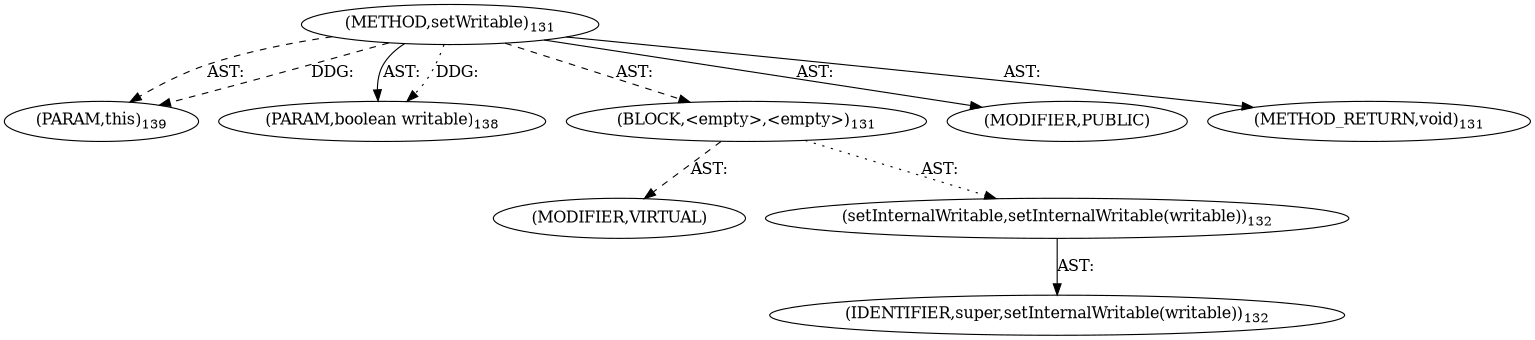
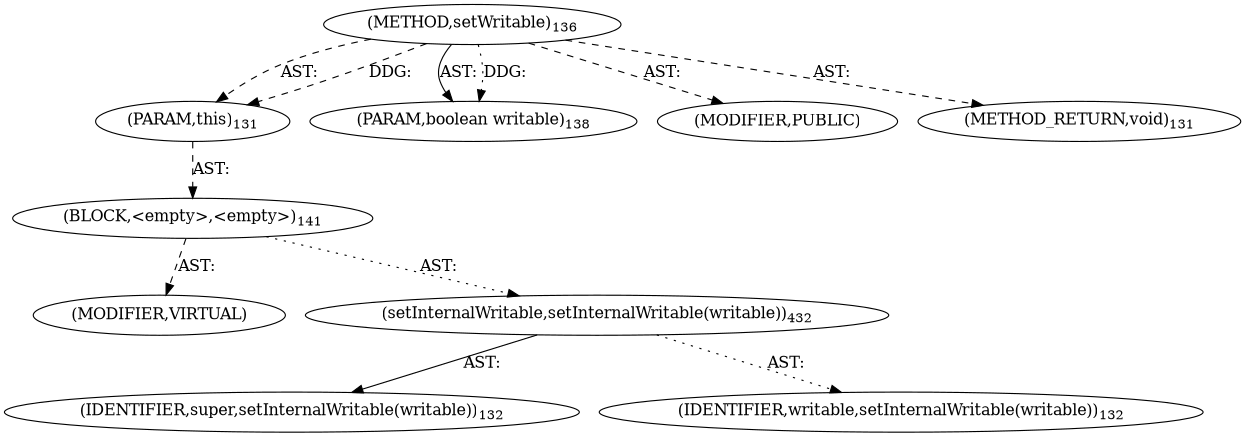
(543, 23) -> (565, 23)
(592, 71) -> (193, 164)
(904, 71) -> (769, 72)
(757, 73) -> (620, 72)
(154, 120) -> (246, 120)
(863, 120) -> (310, 217)
(1260, 217) -> (800, 314)
none -> (901, 412)
